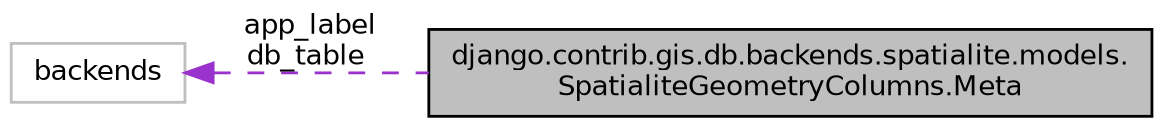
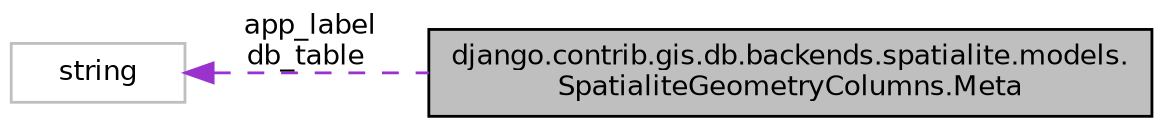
(98, 73) -> (98, 73)
